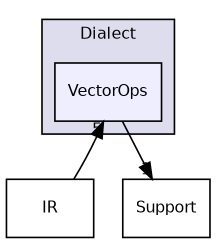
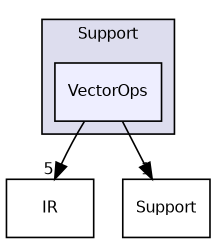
(108, 35) -> (108, 35)
(86, 158) -> (71, 145)
